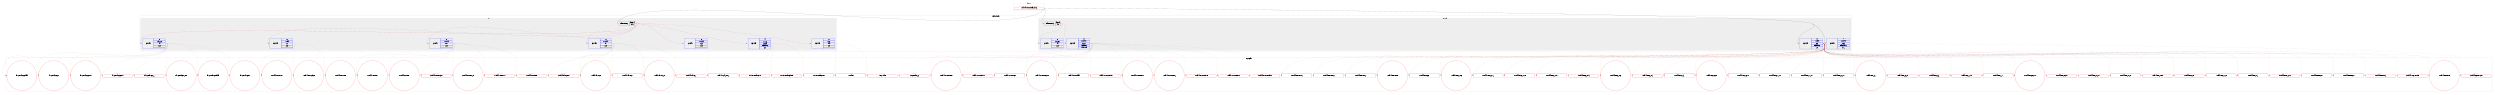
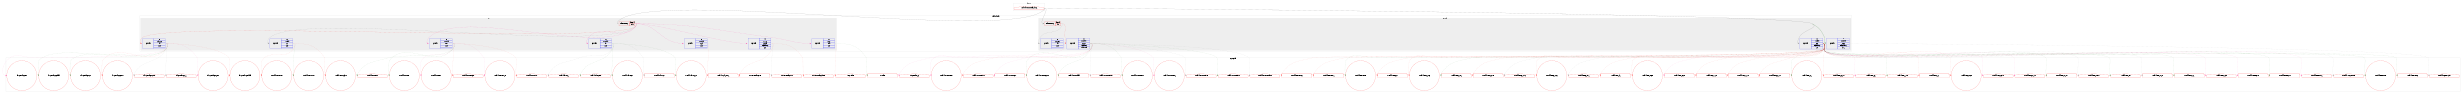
(1552, 76) -> none
